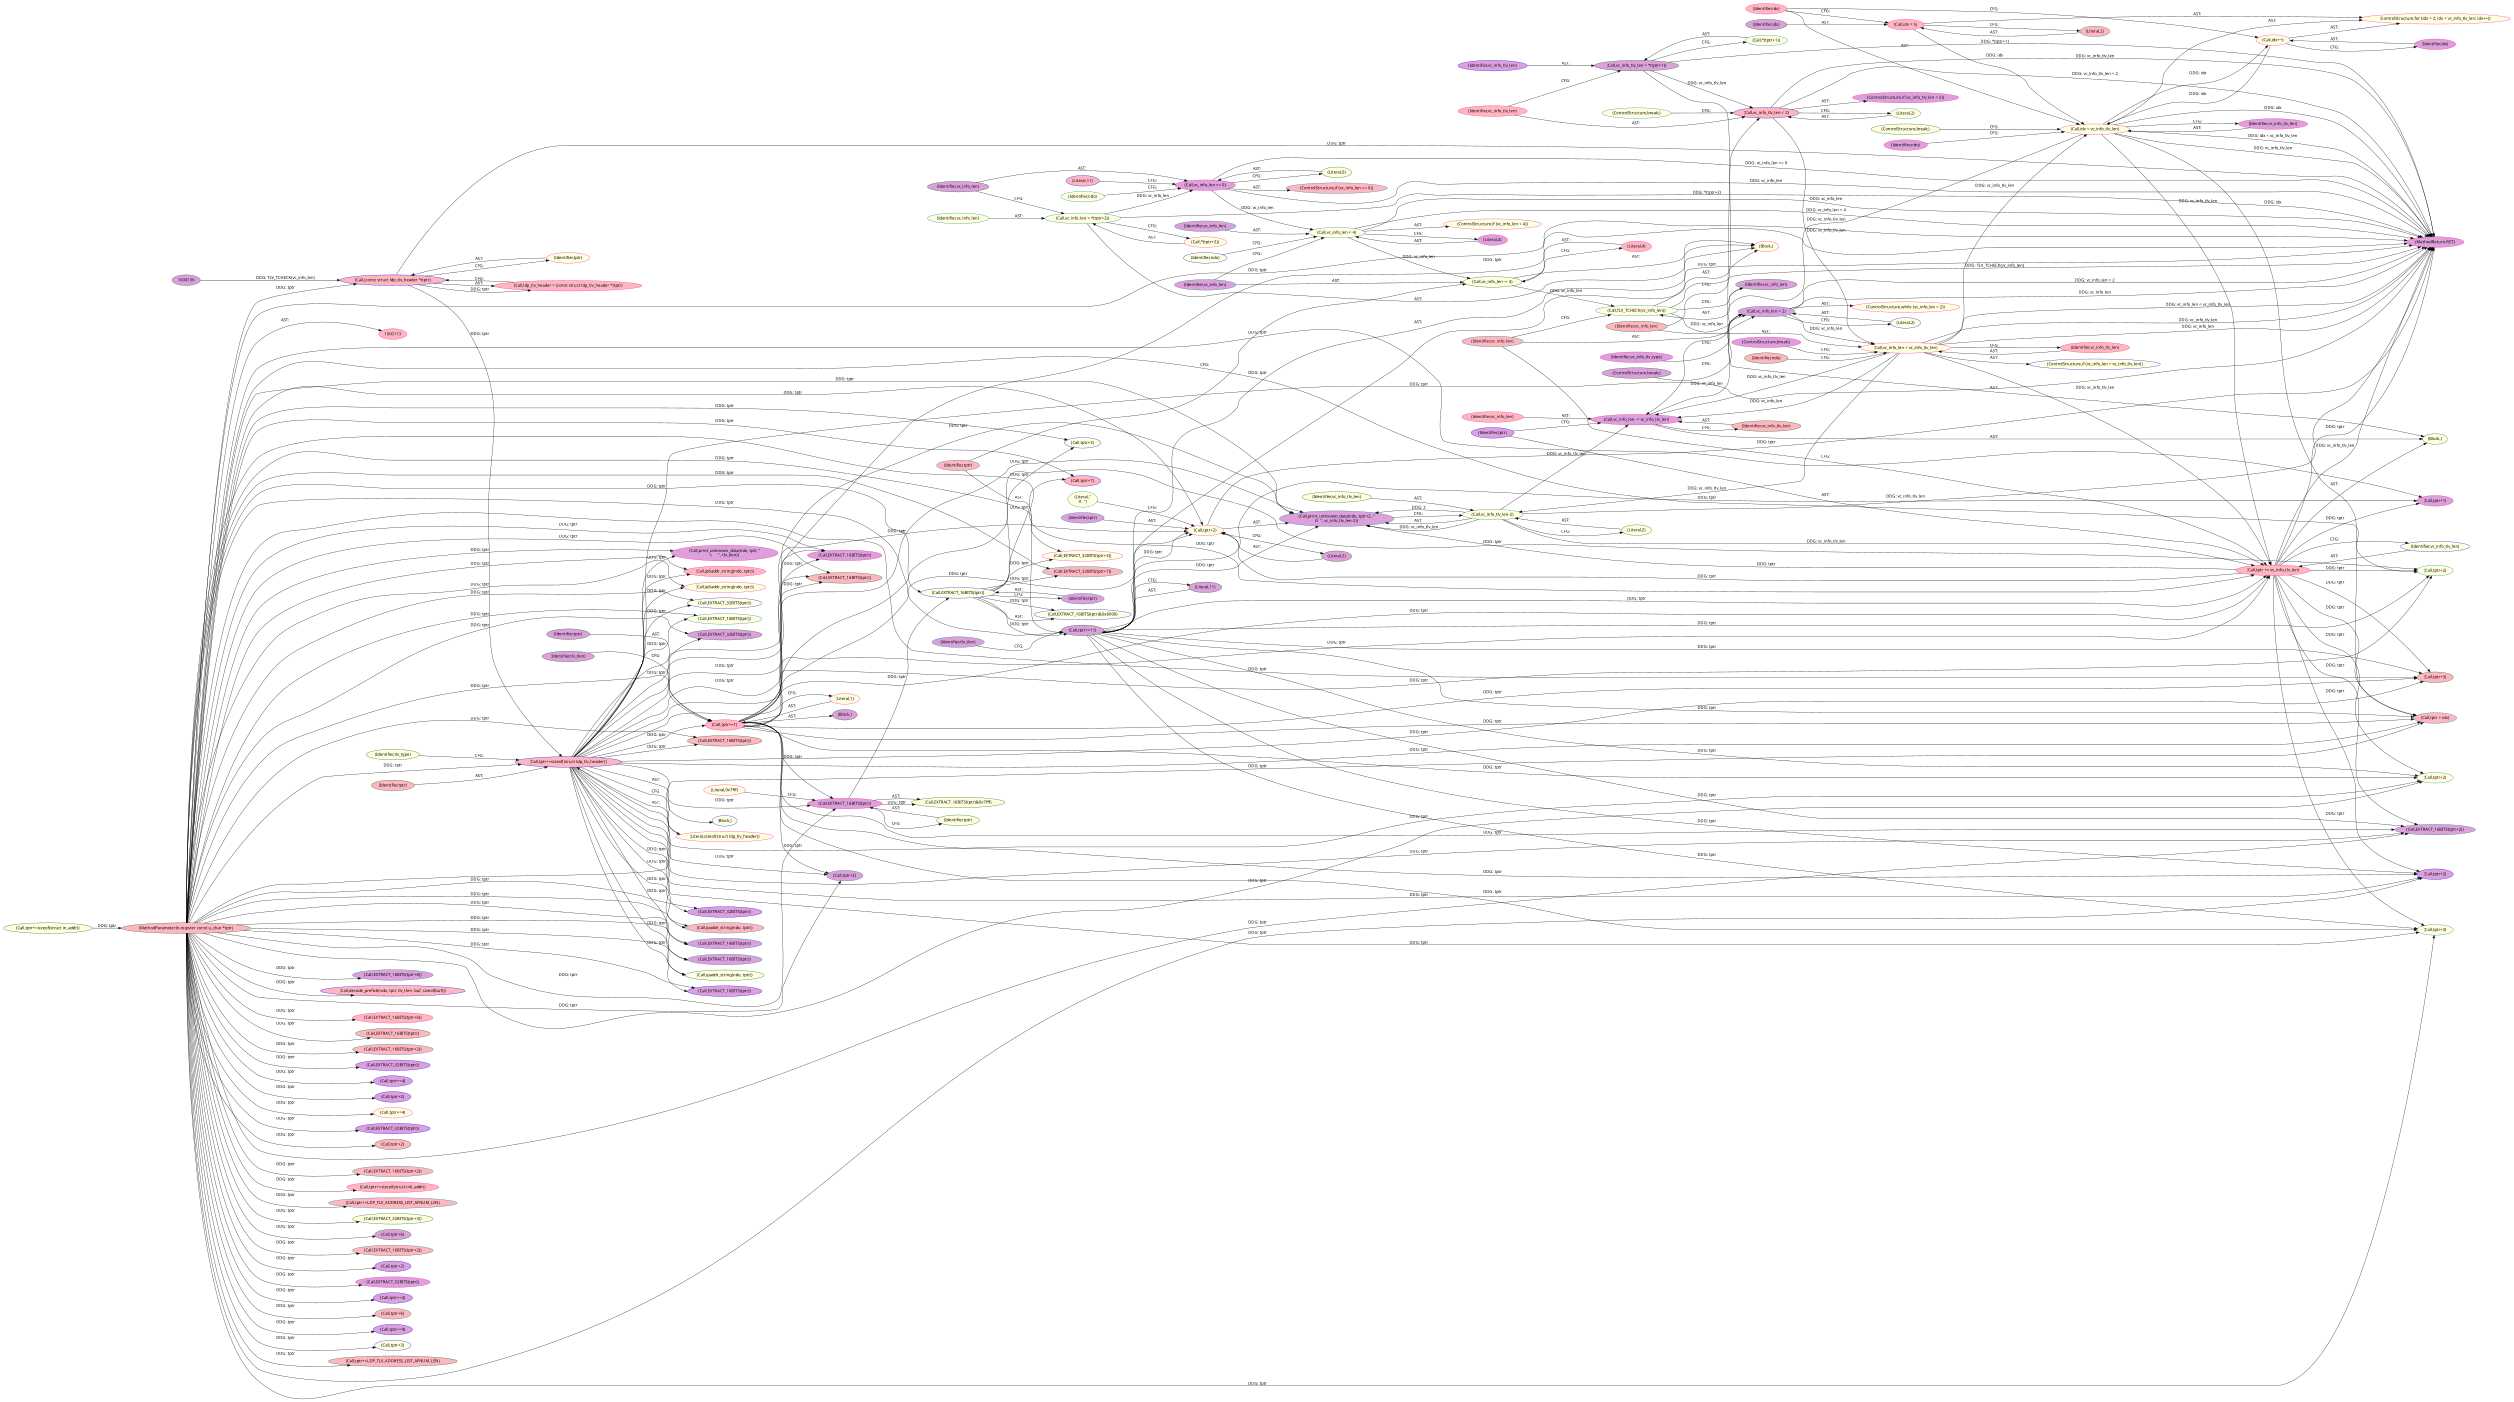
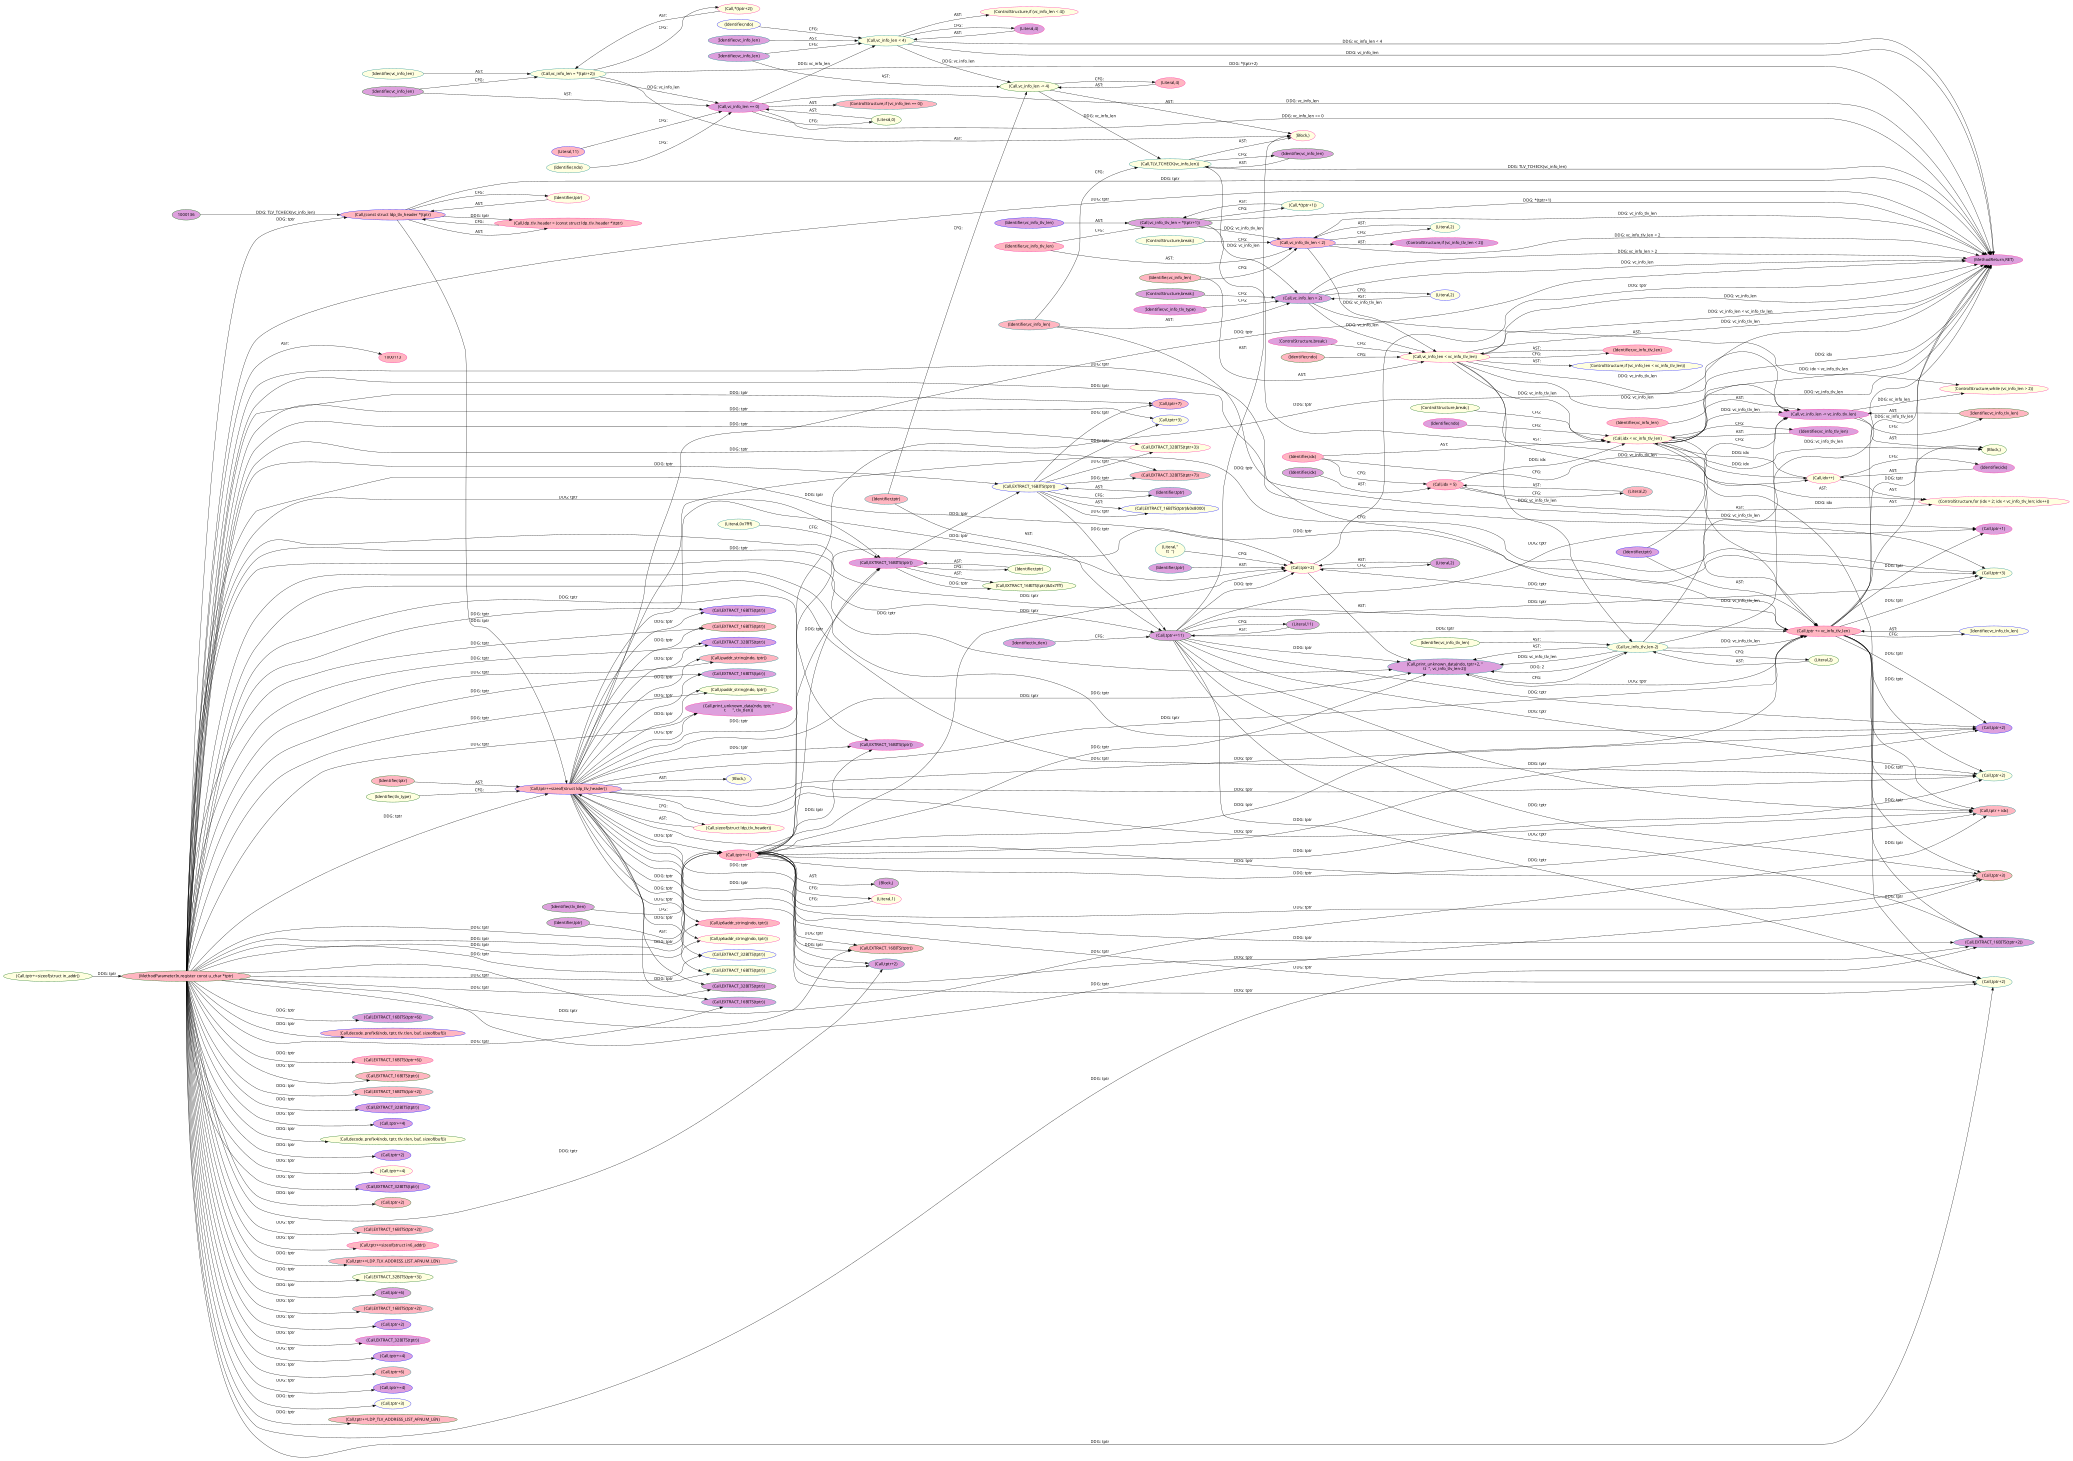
(1649, 299) -> none
(1721, 391) -> (1906, 402)
(793, 706) -> (814, 899)
(725, 790) -> (739, 524)
(725, 837) -> (739, 828)
none -> (393, 1139)
